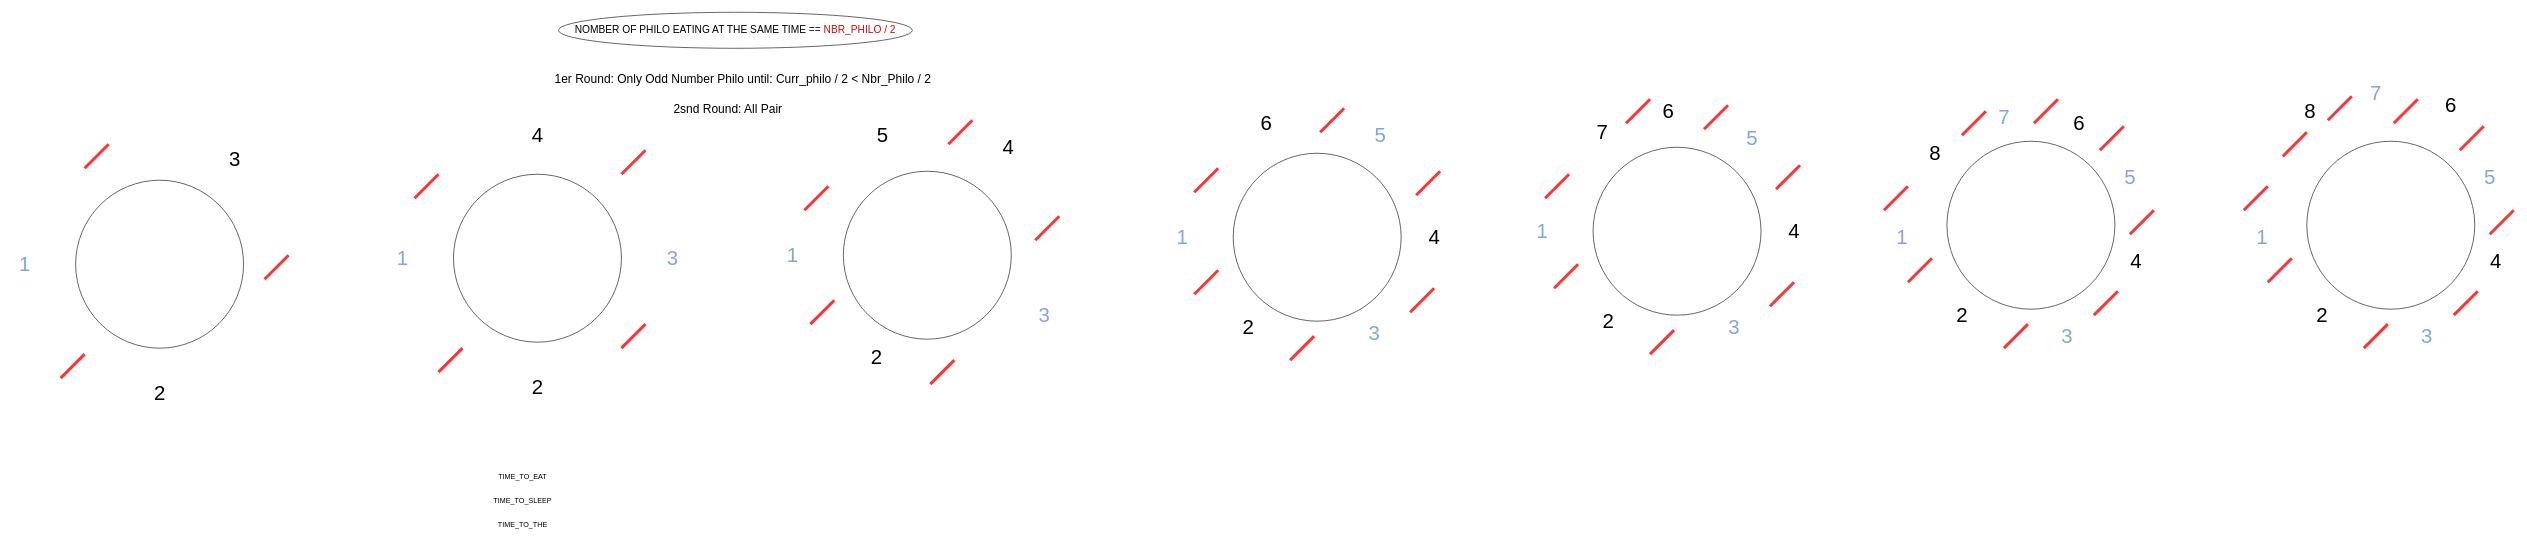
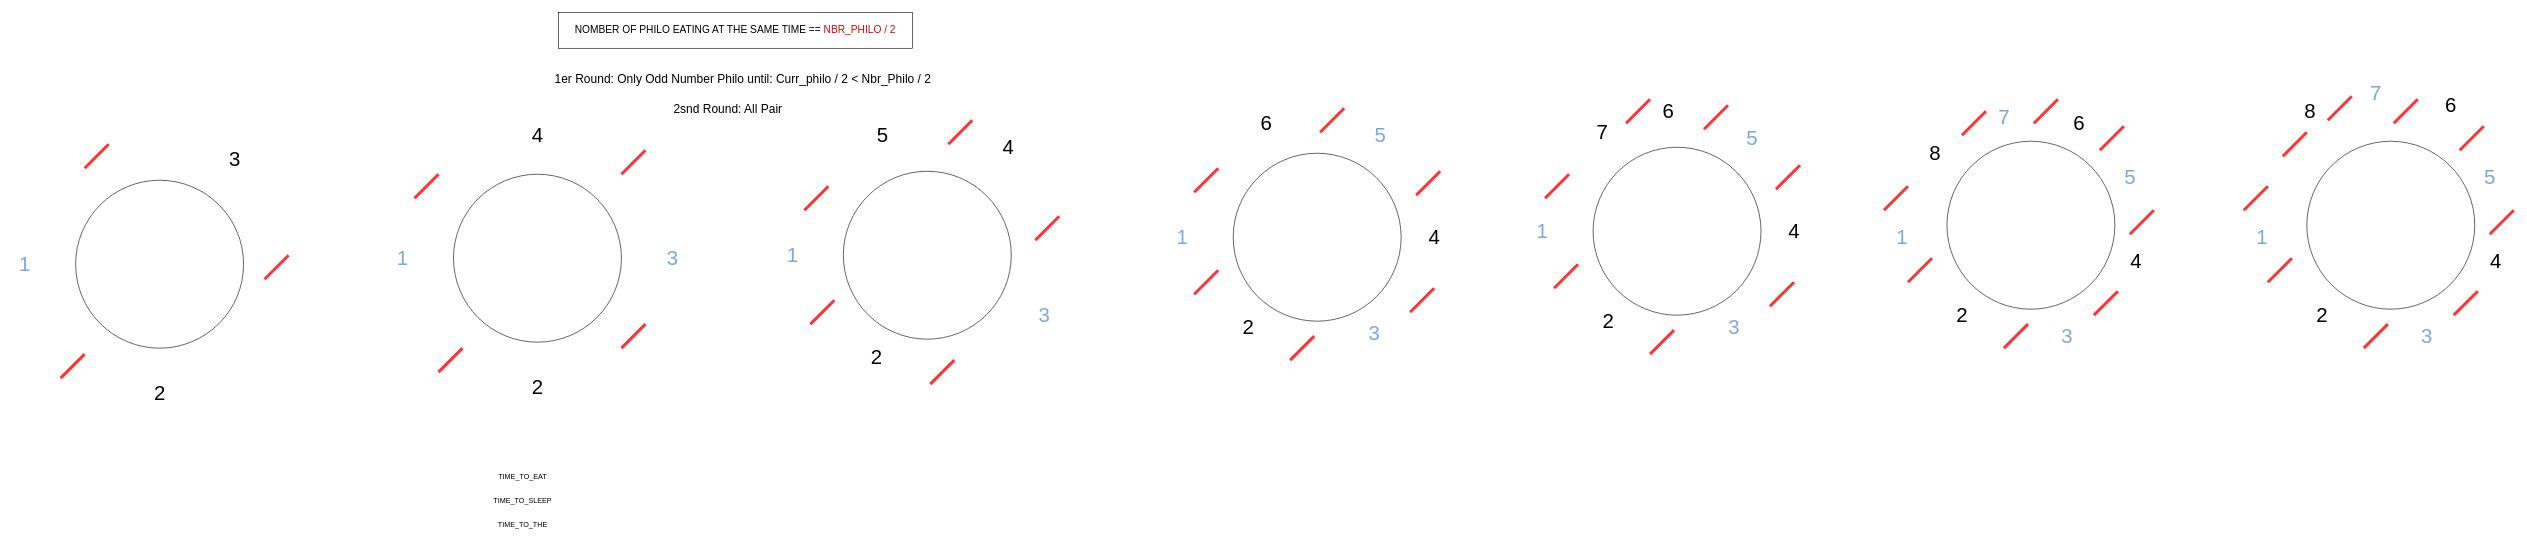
(735, 30) -> (735, 30)
